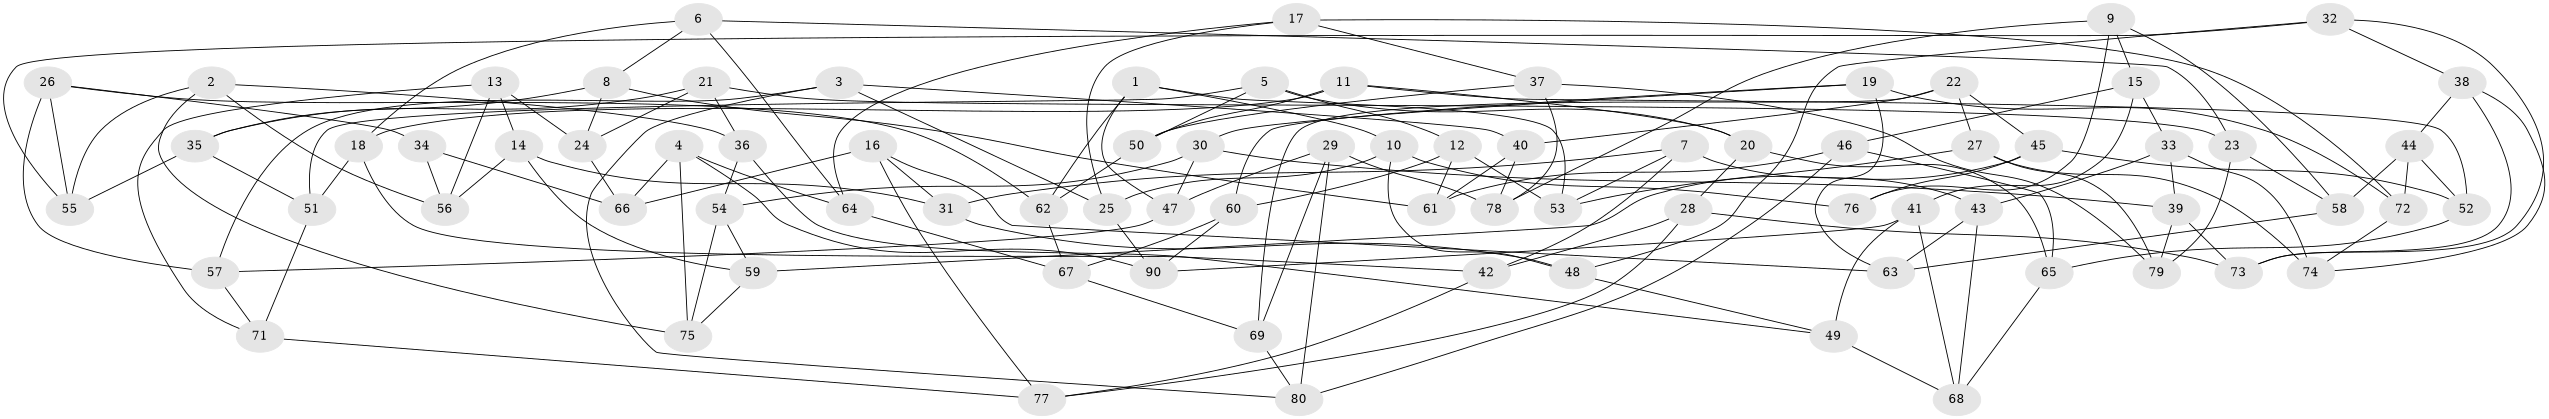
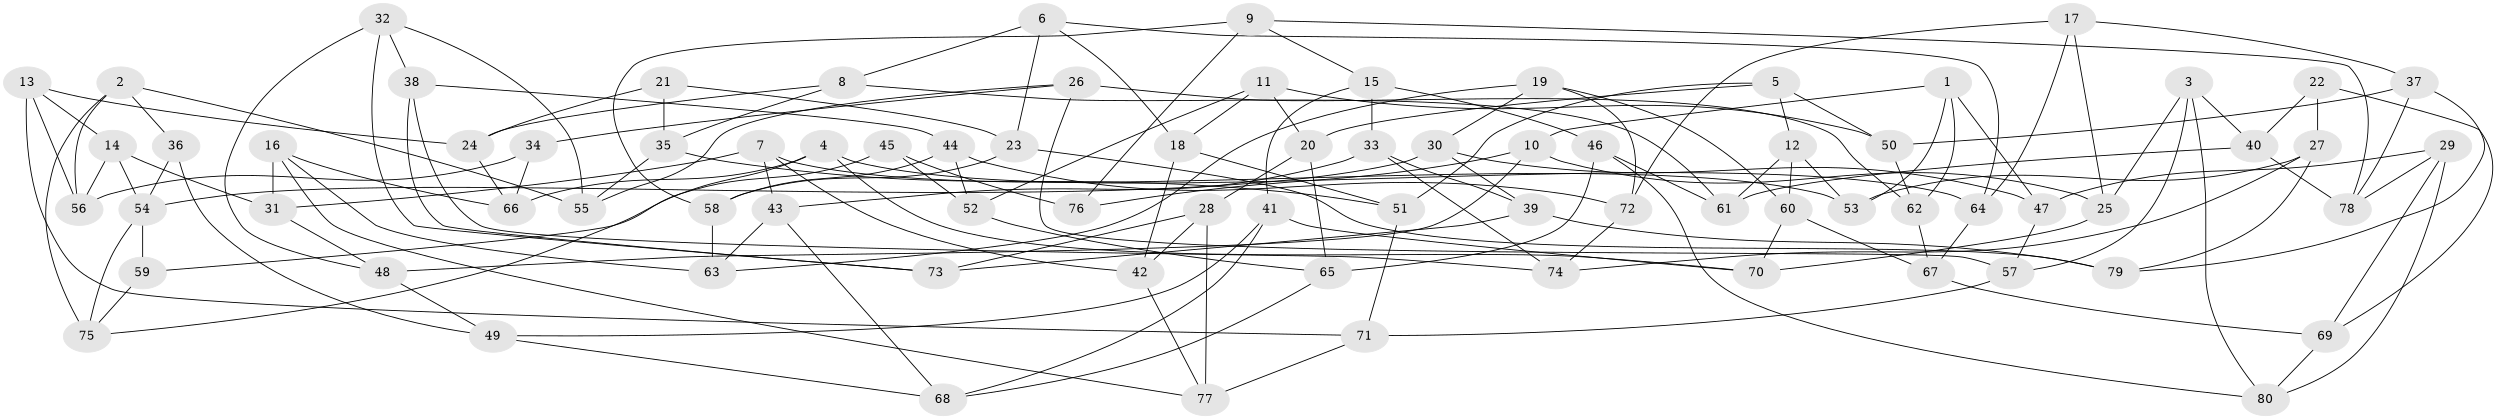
(725, 115) -> none
(2005, 120) -> none
(616, 238) -> (128, 178)
(1154, 273) -> (1757, 273)
